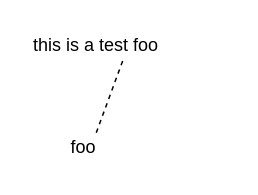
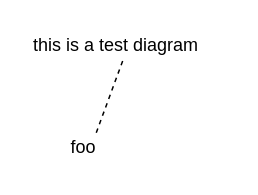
(110, 46) -> (128, 46)
